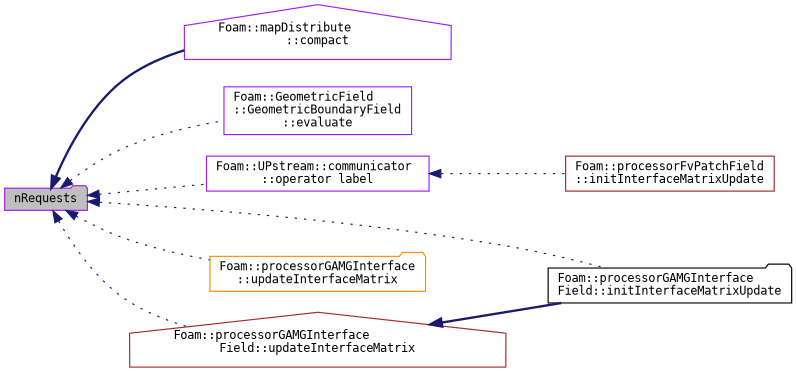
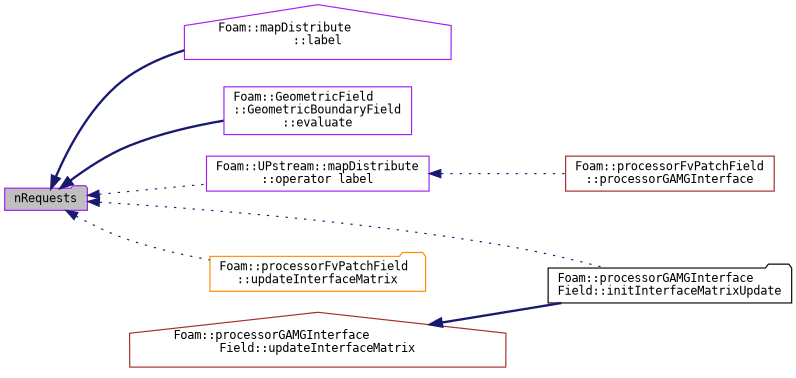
(318, 35) -> (318, 35)
(143, 141) -> (143, 141)
(318, 174) -> (318, 174)
(670, 174) -> (670, 174)
(318, 274) -> (318, 274)
(111, 288) -> none
